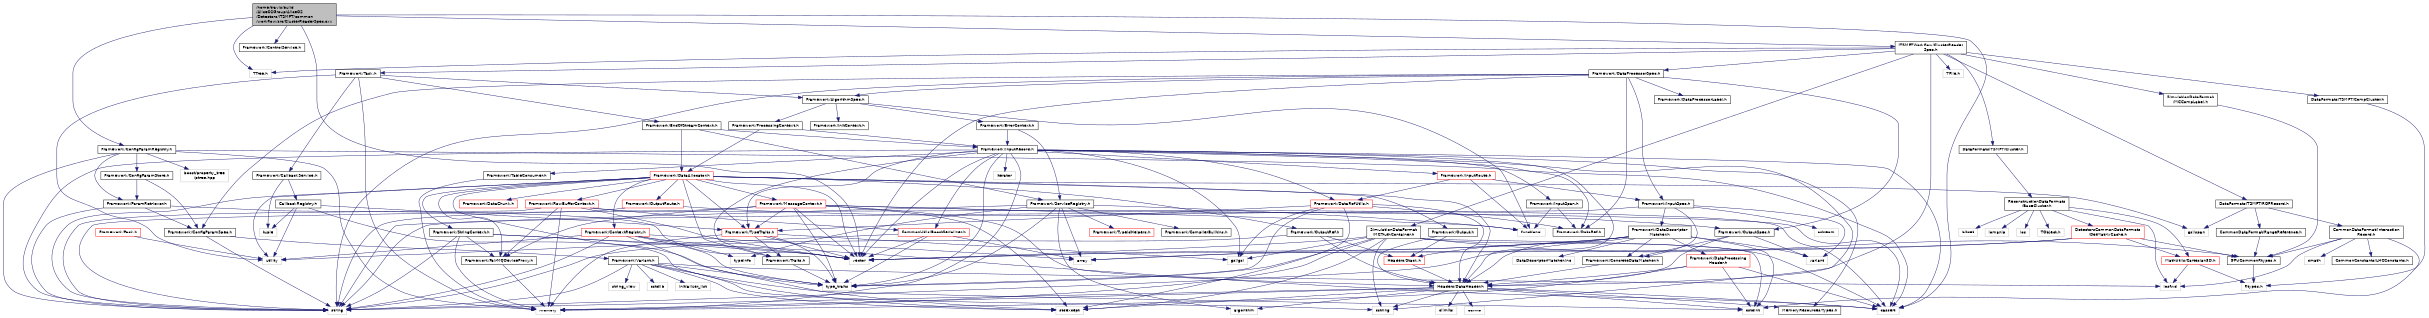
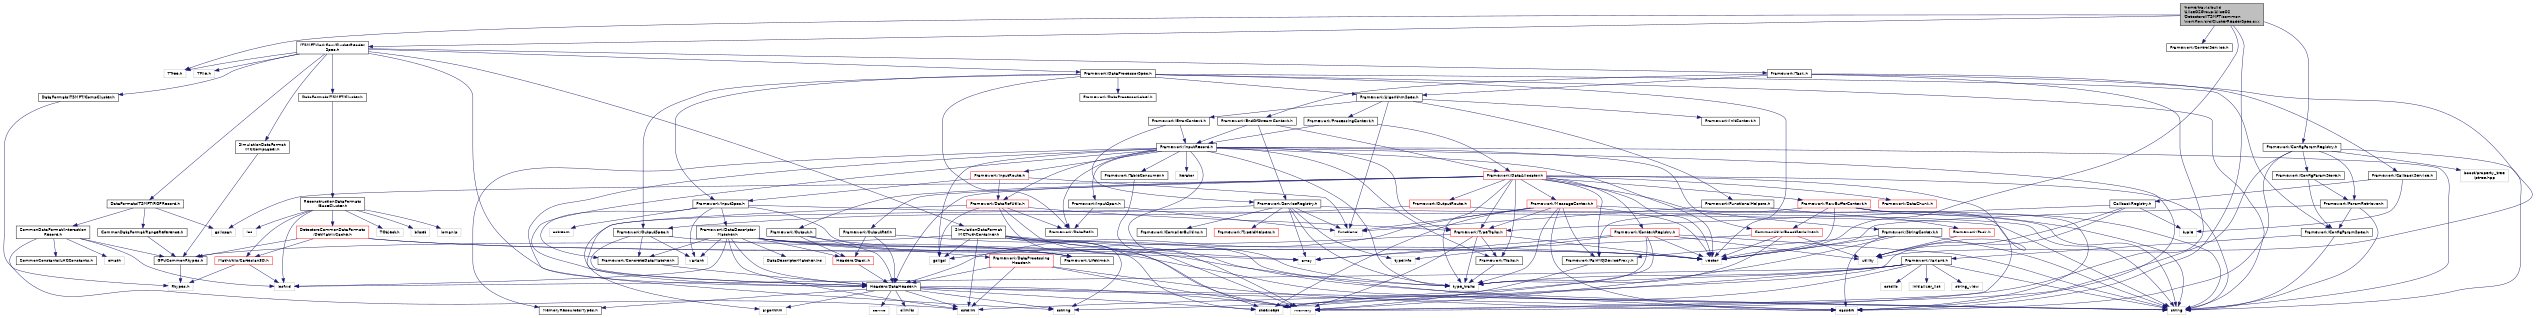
none -> (1738, 204)
none -> (1087, 261)
none -> (522, 281)
